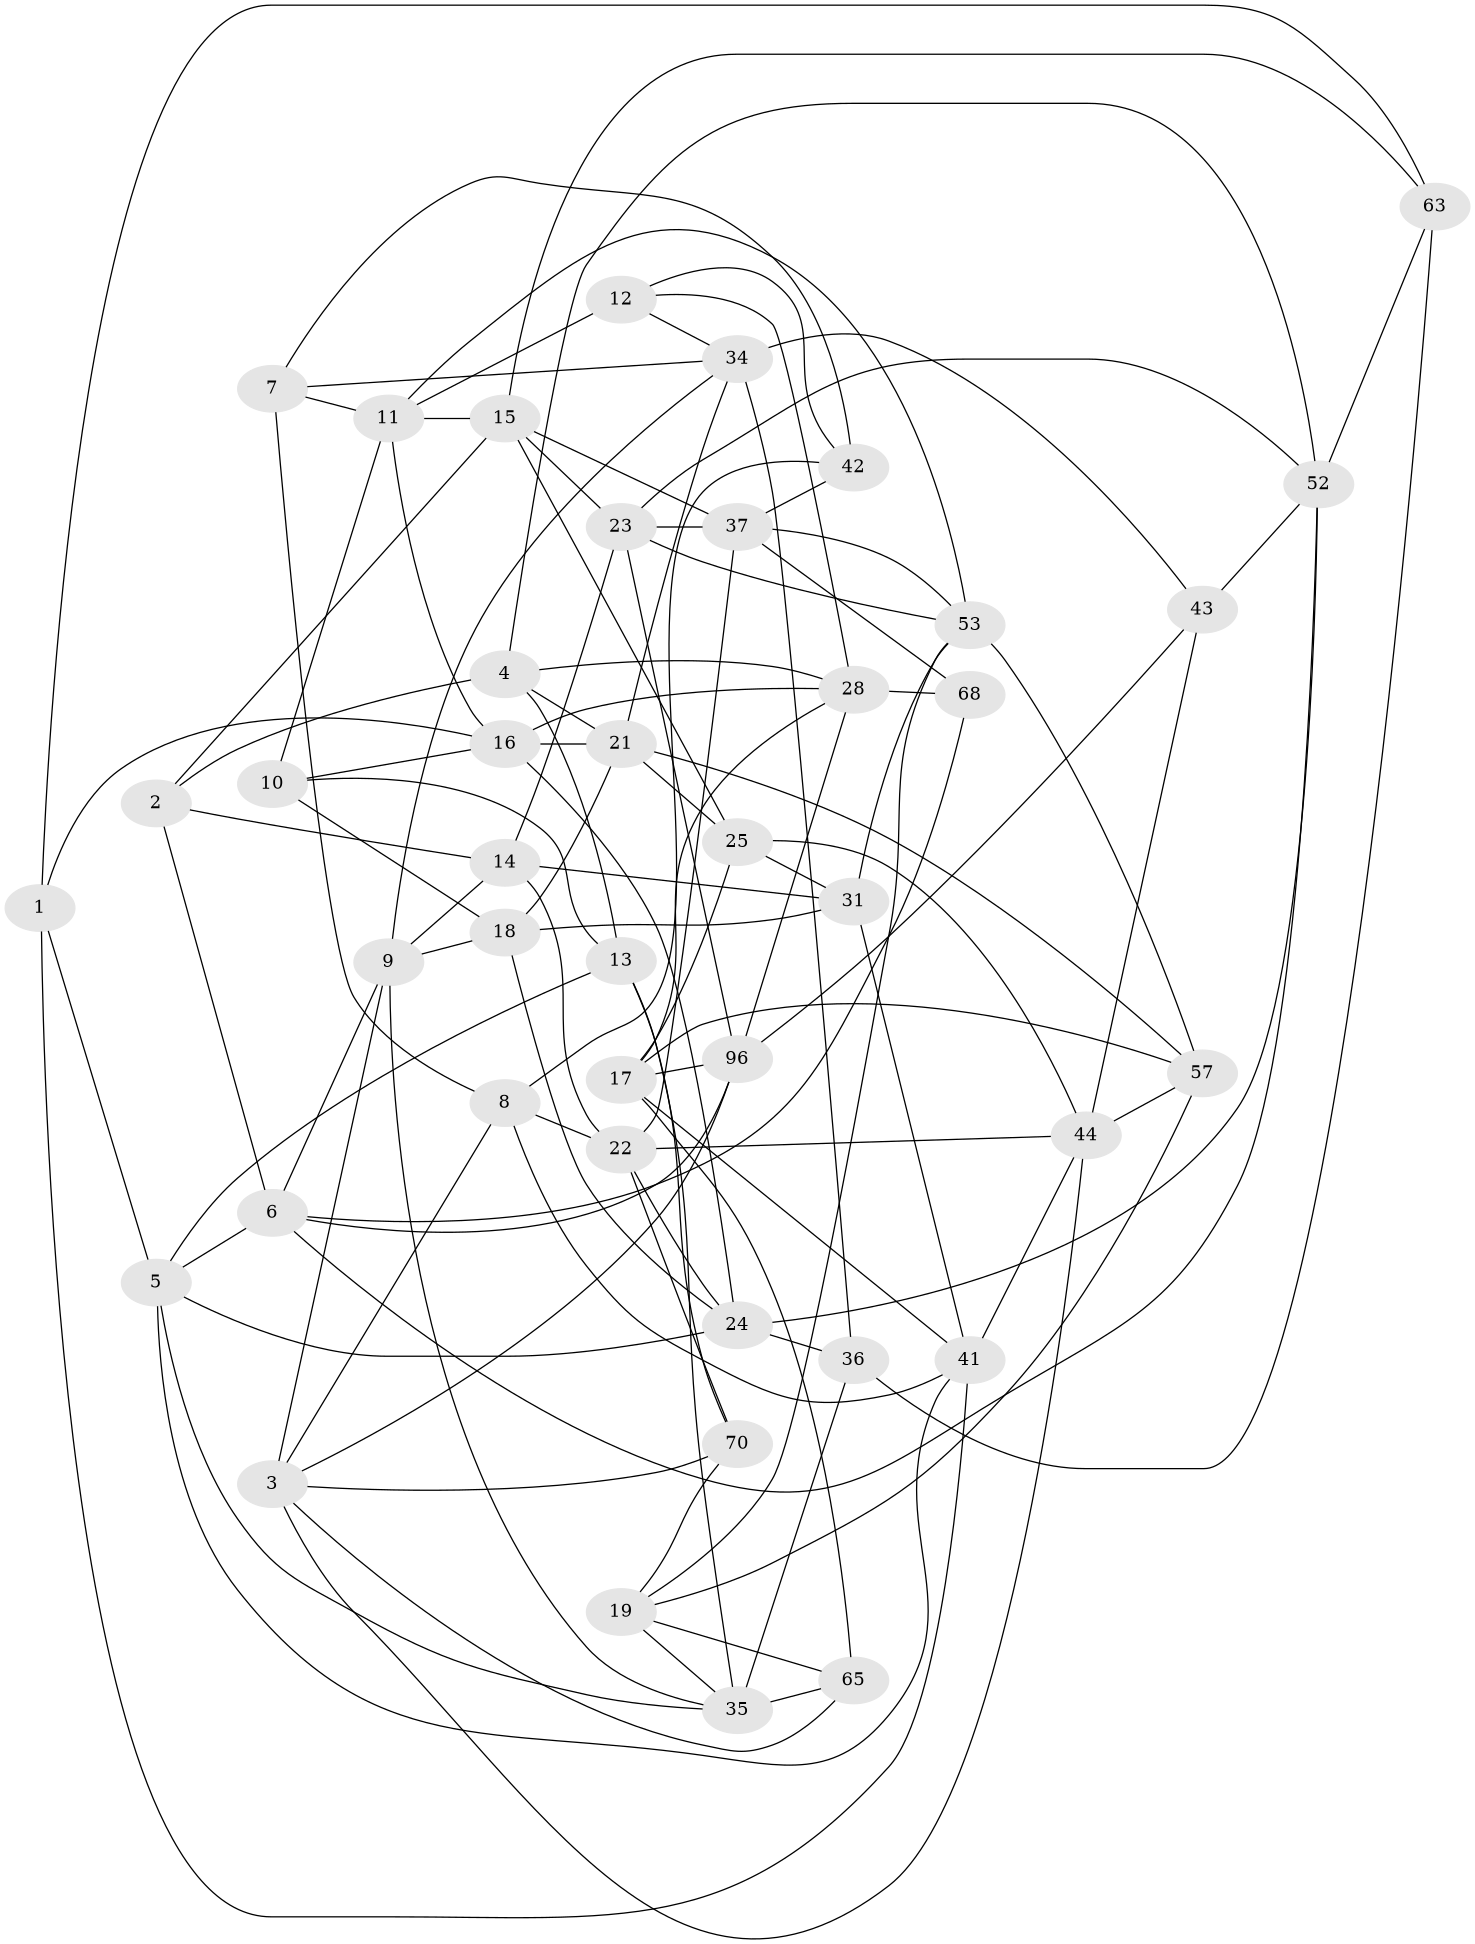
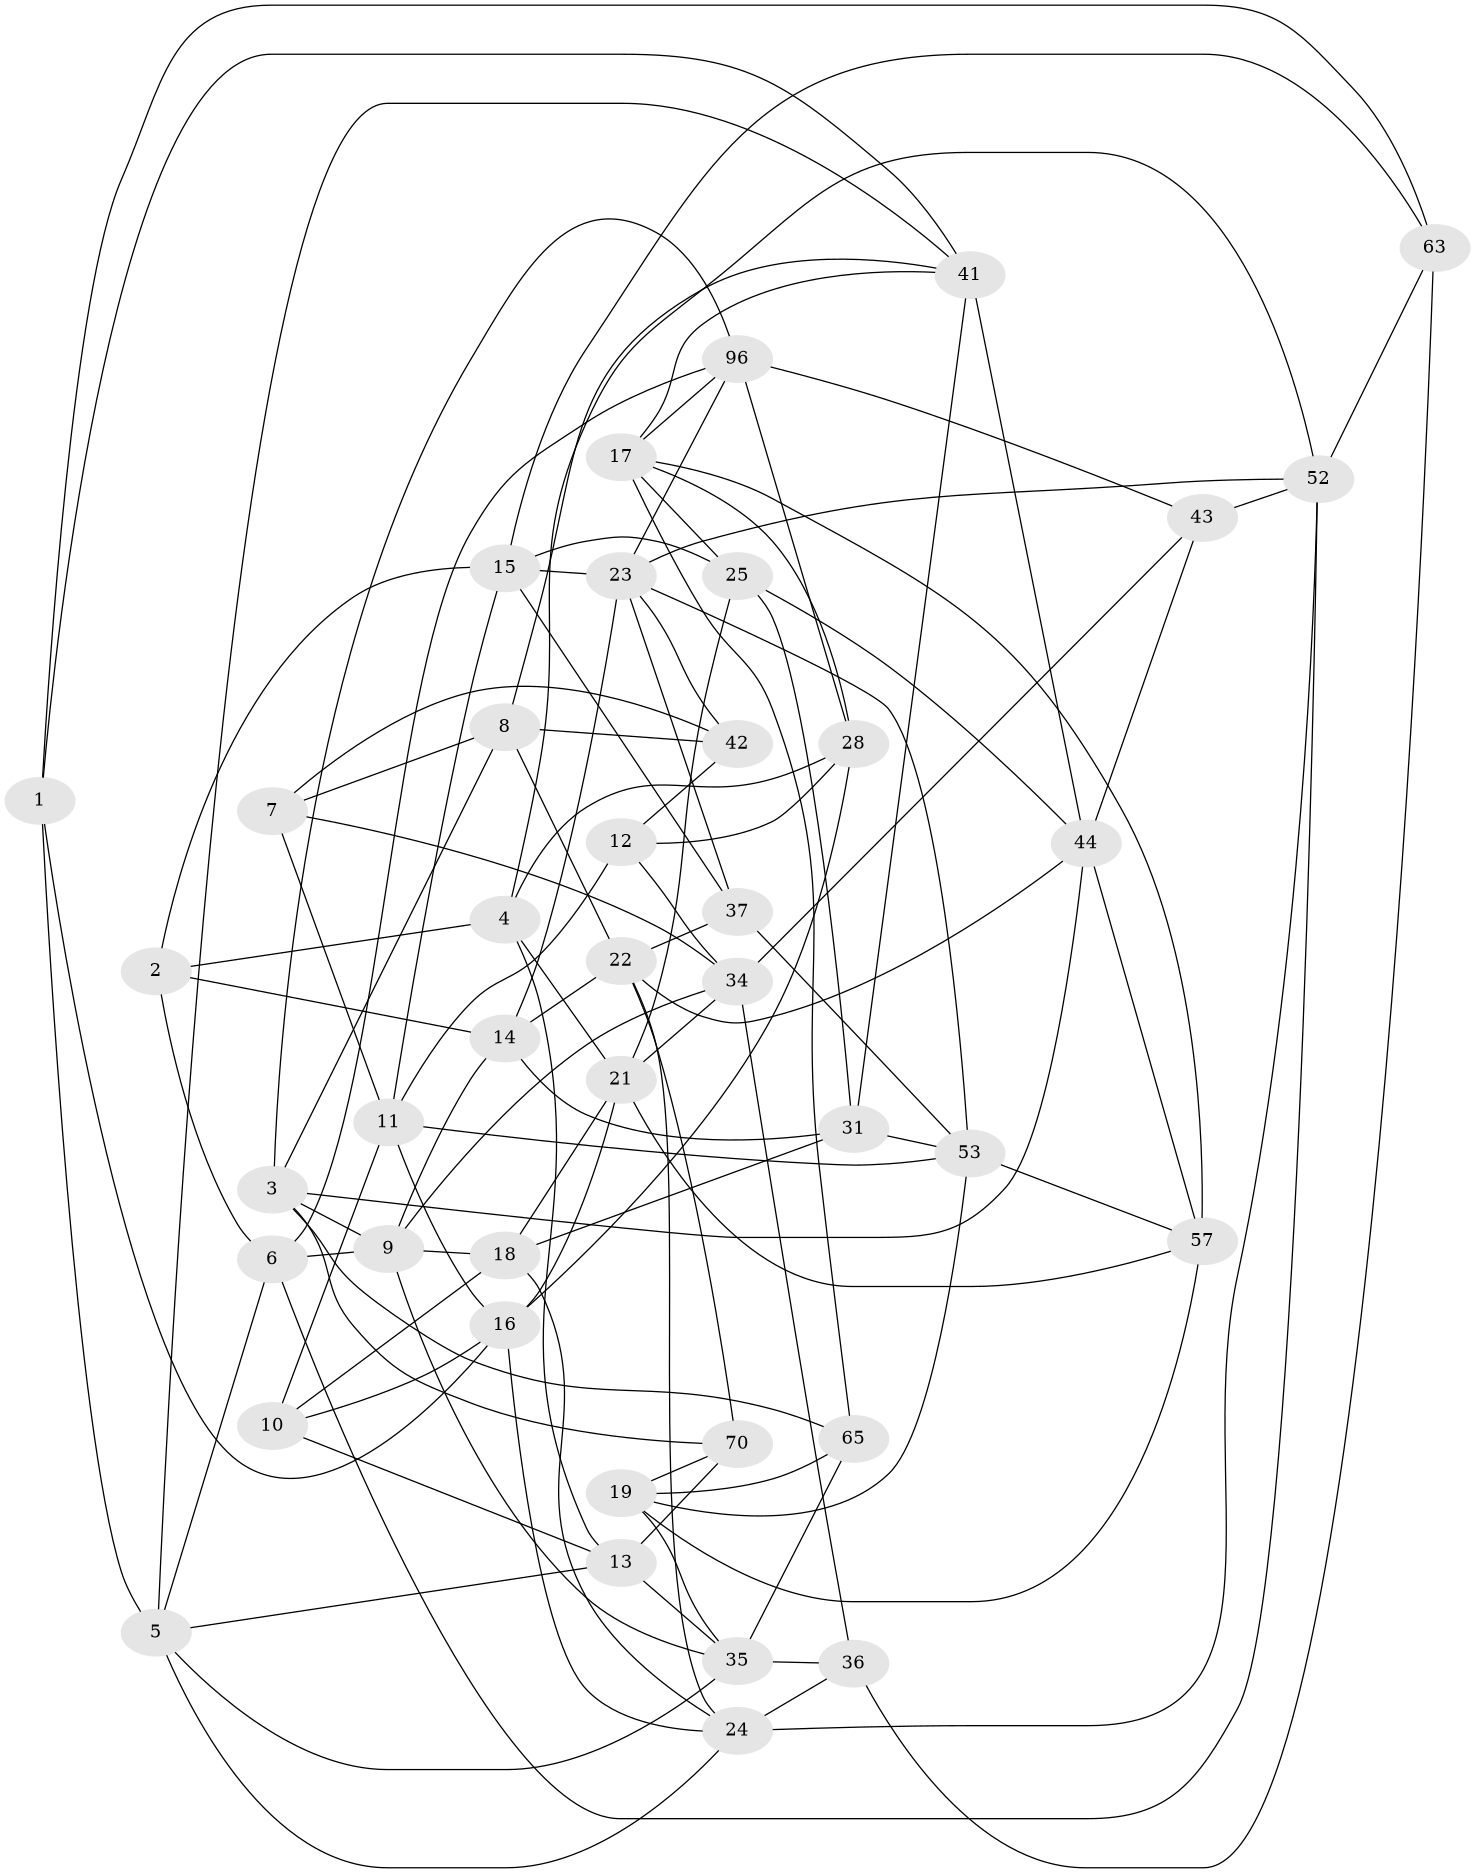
(796, 497) -> (679, 660)
(970, 695) -> none
